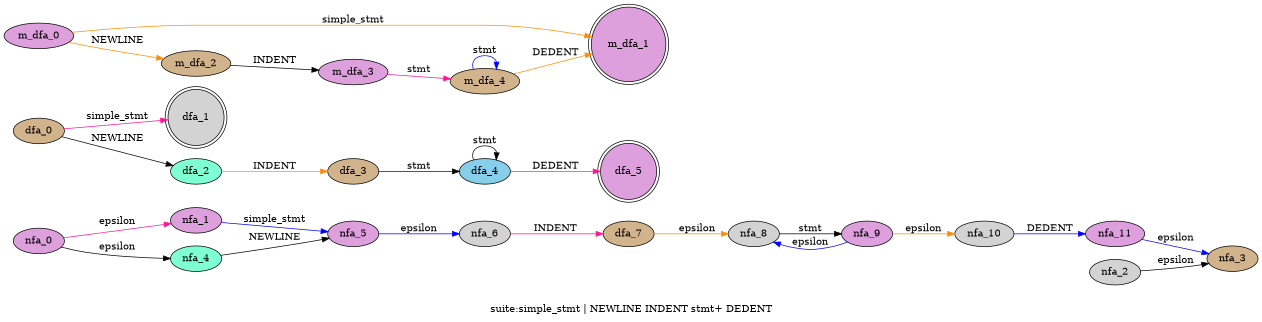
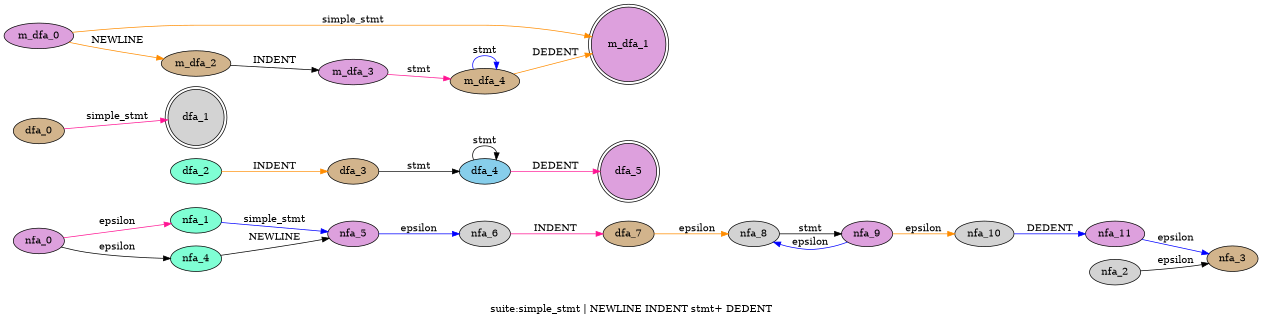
(114, 150) -> none
(196, 220) -> (196, 220)
